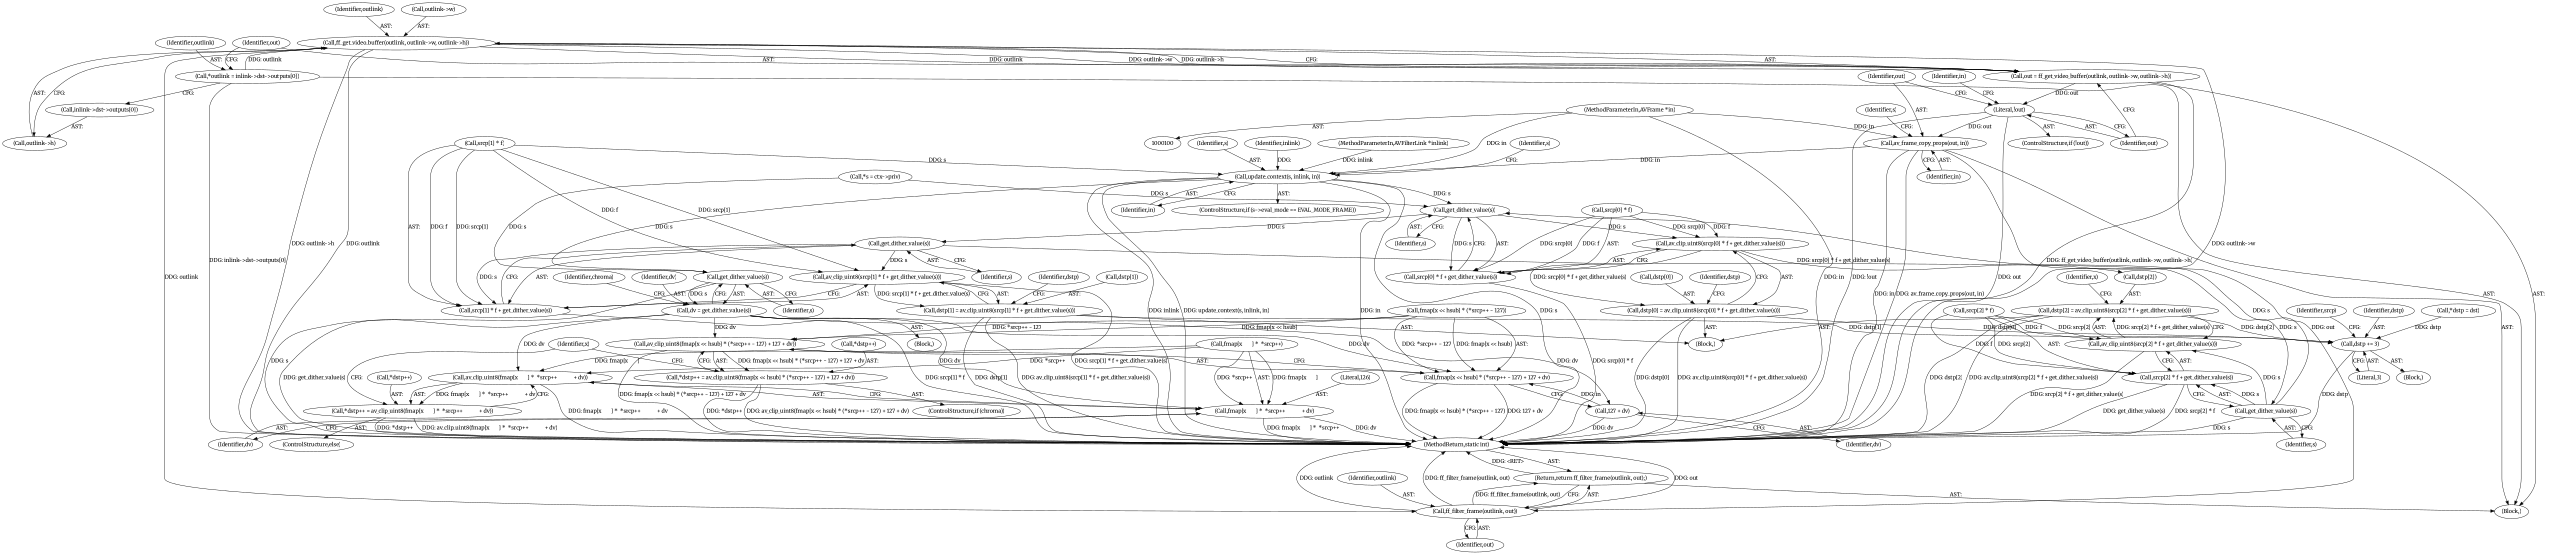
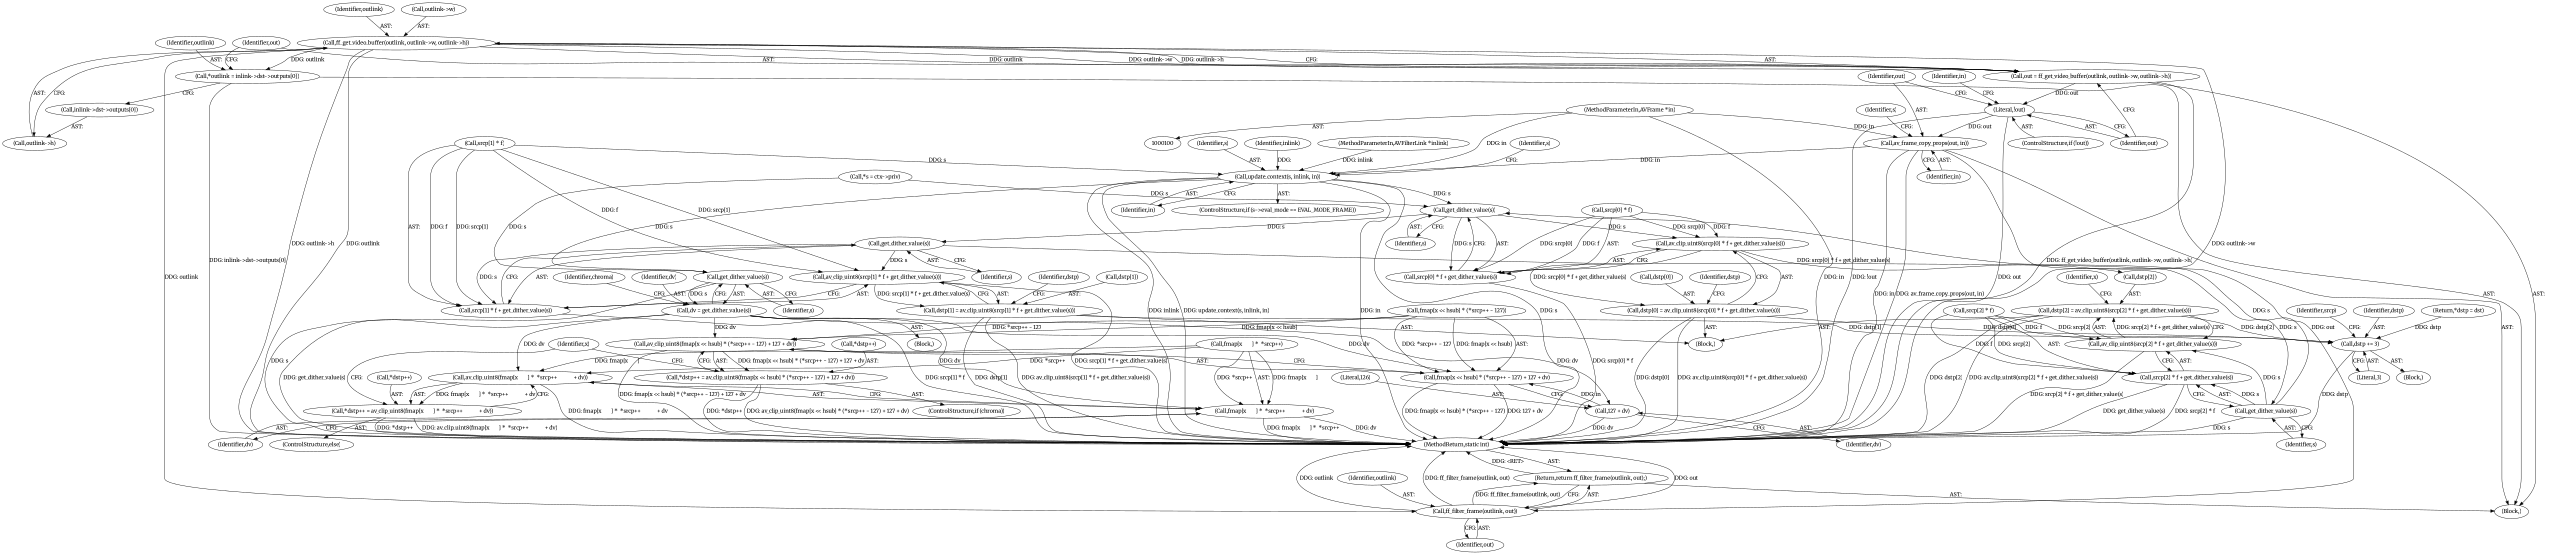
(278, 52) -> (297, 55)
(2036, 124) -> (2023, 131)
(2458, 311) -> (2458, 311)
(1313, 393) -> (1480, 395)
